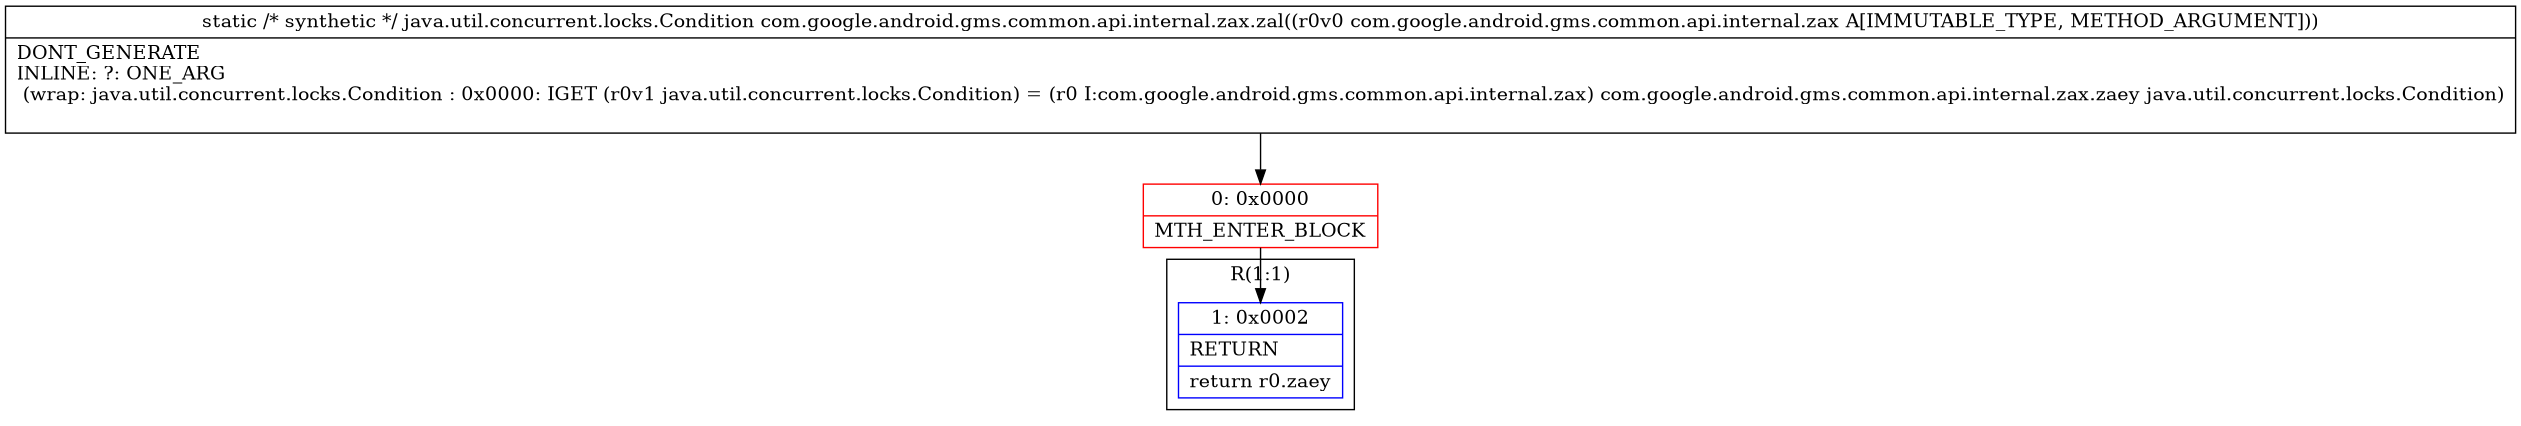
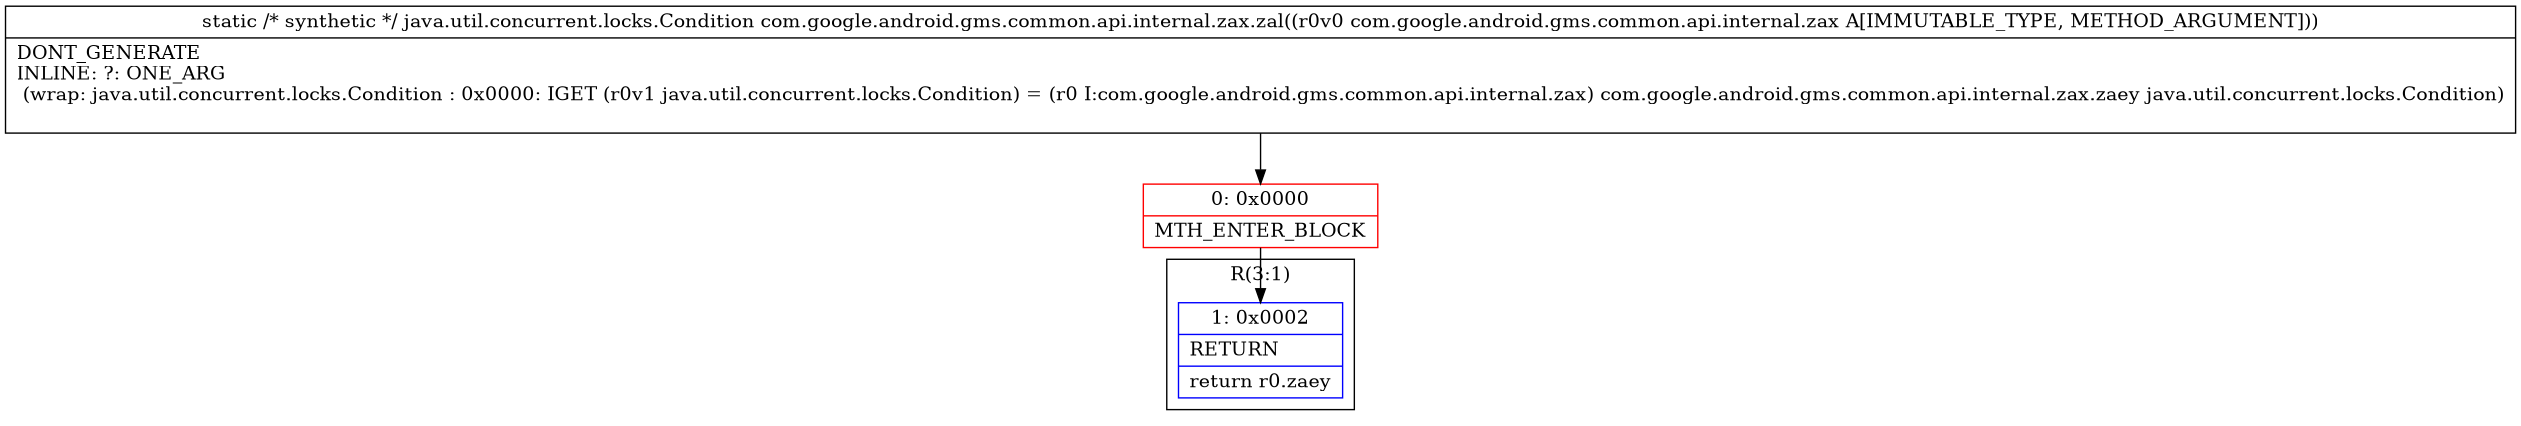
(1261, 275) -> (1261, 275)
